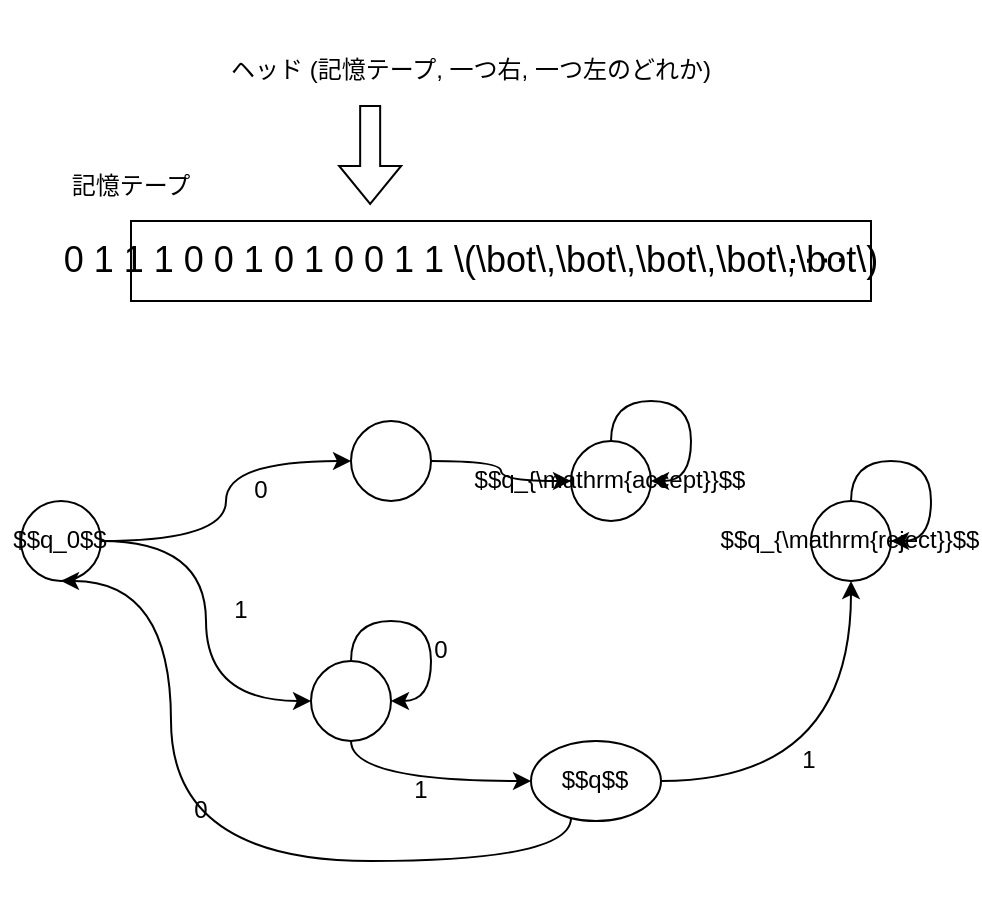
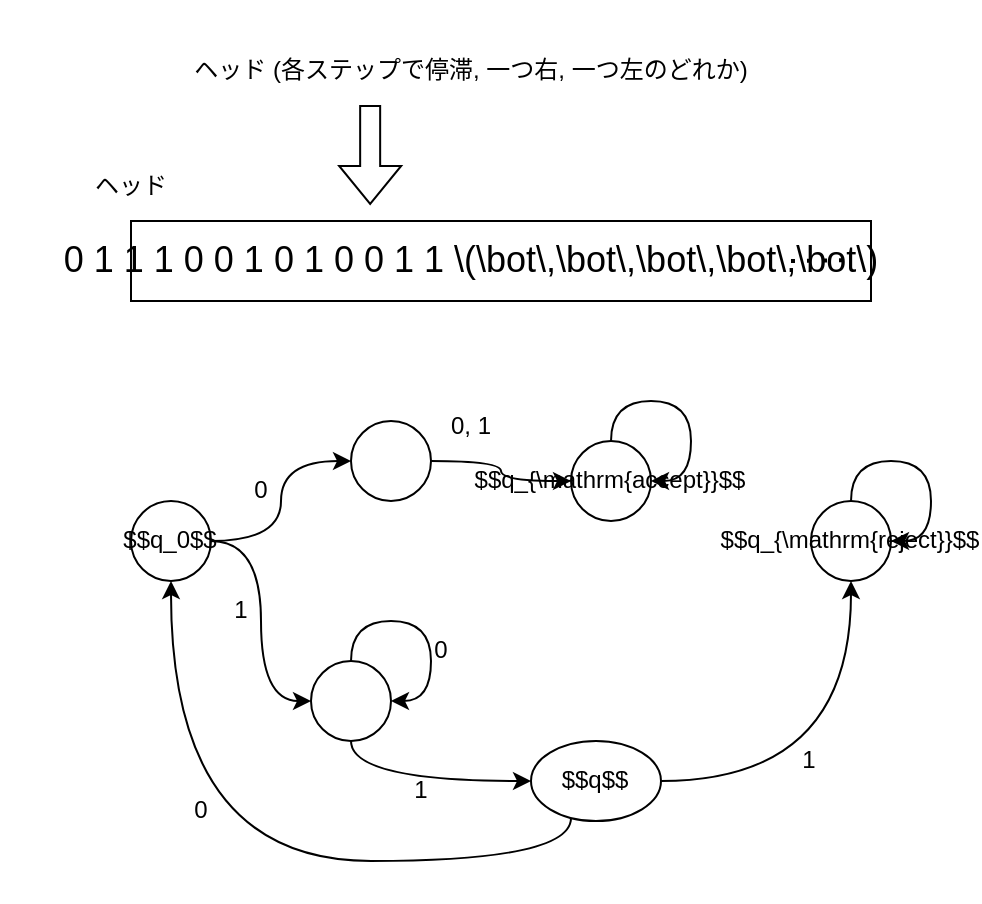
(472, 71) -> (472, 71)
(132, 187) -> (132, 187)
none -> (471, 427)
(61, 541) -> (171, 541)
